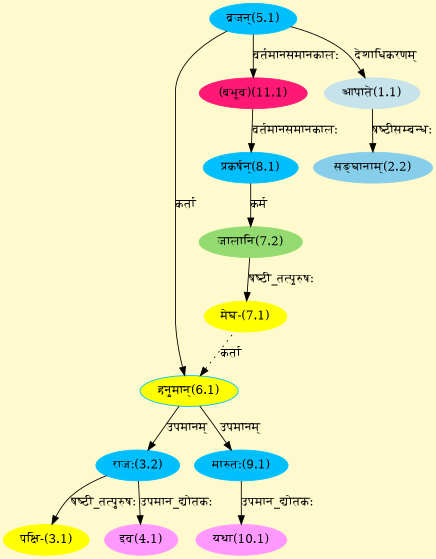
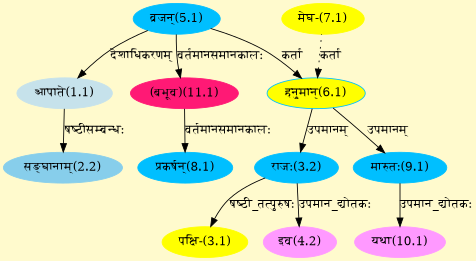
(251, 242) -> none
(141, 540) -> (300, 242)
